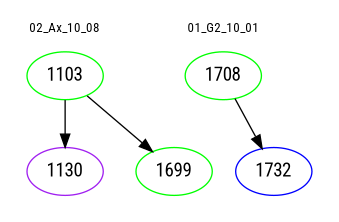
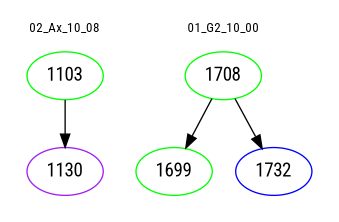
(224, 29) -> (224, 29)
(105, 111) -> (202, 117)
